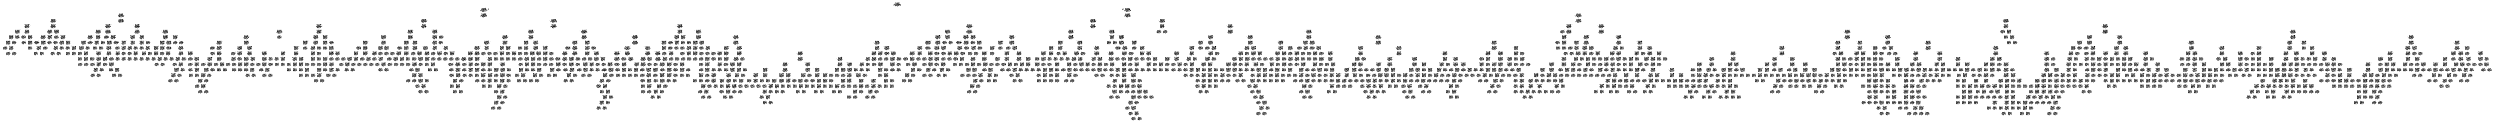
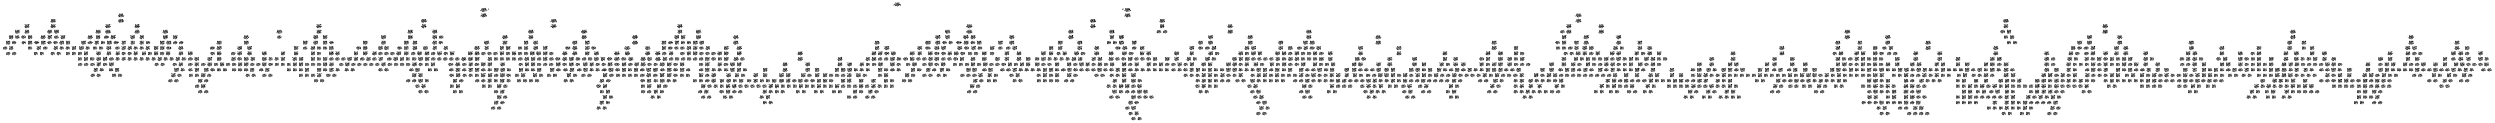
none -> (610, 59)
none -> (630, 64)
